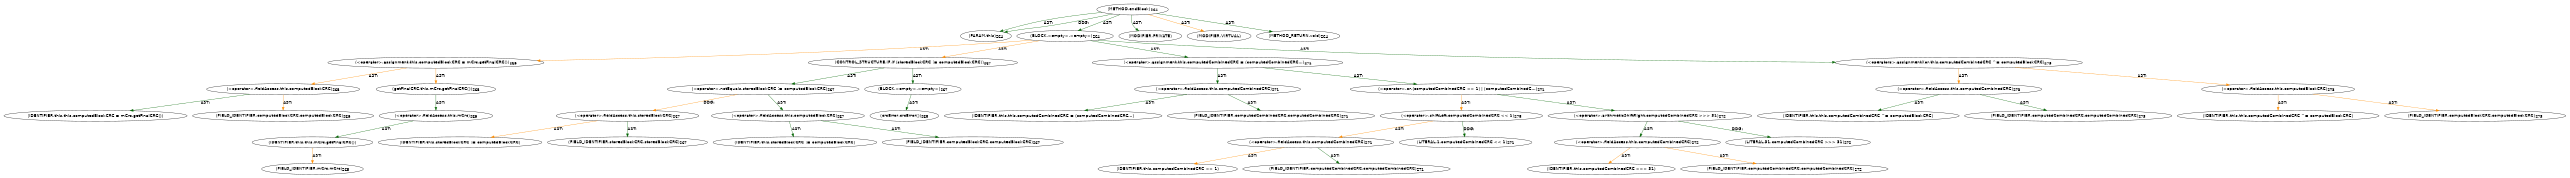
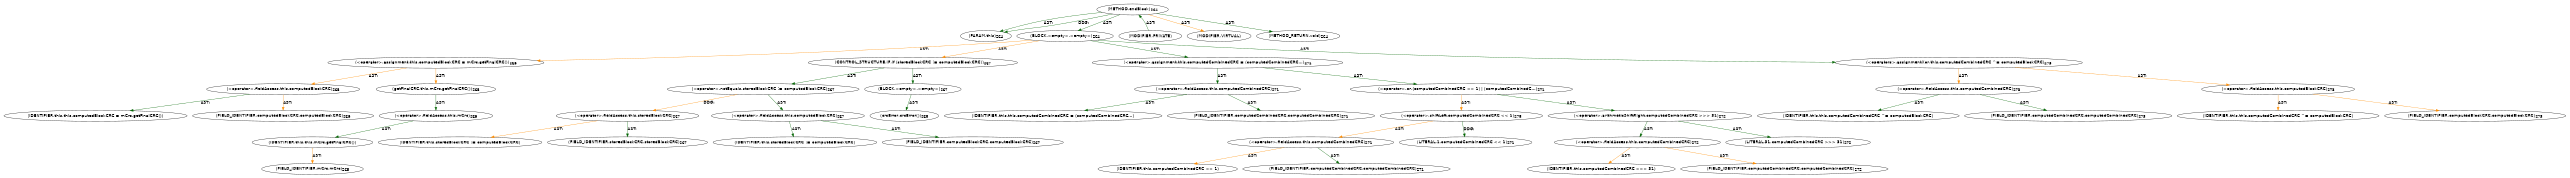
(1132, 23) -> (1145, 23)
(1738, 129) -> (1738, 129)
